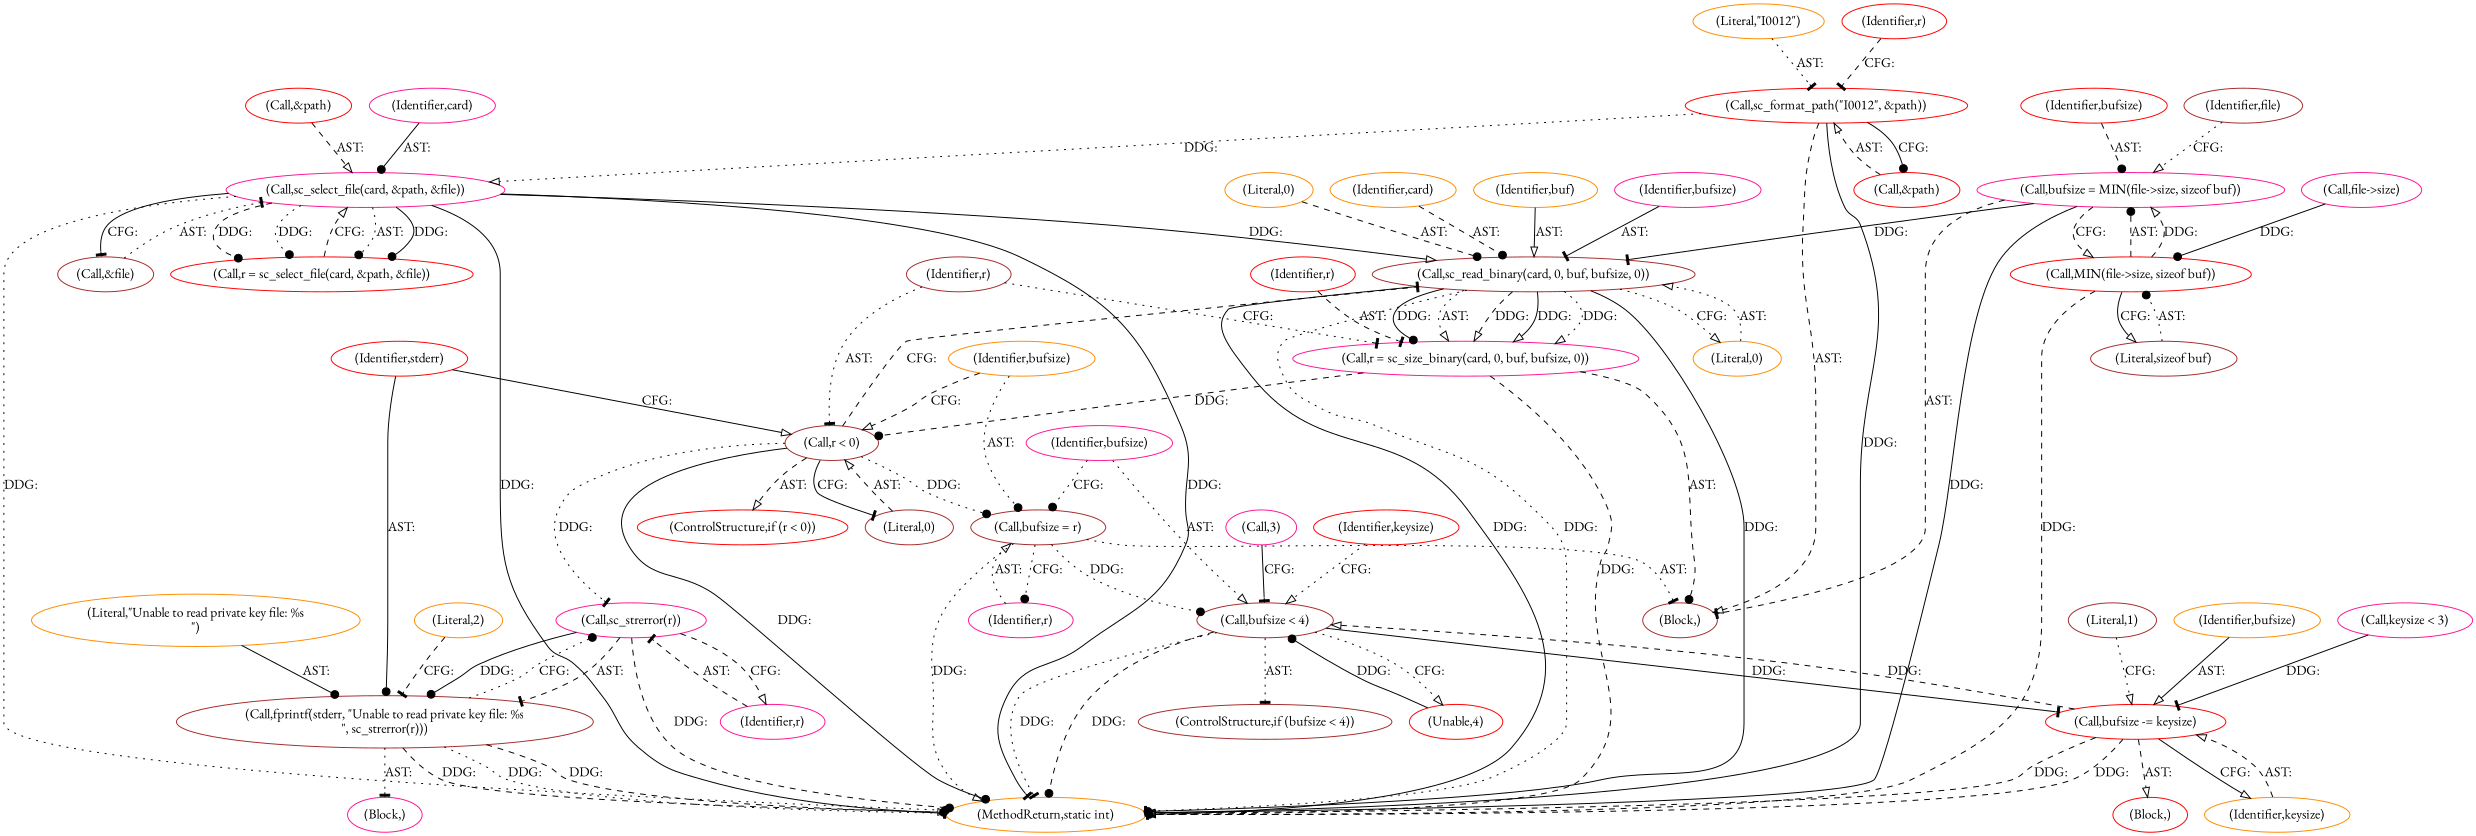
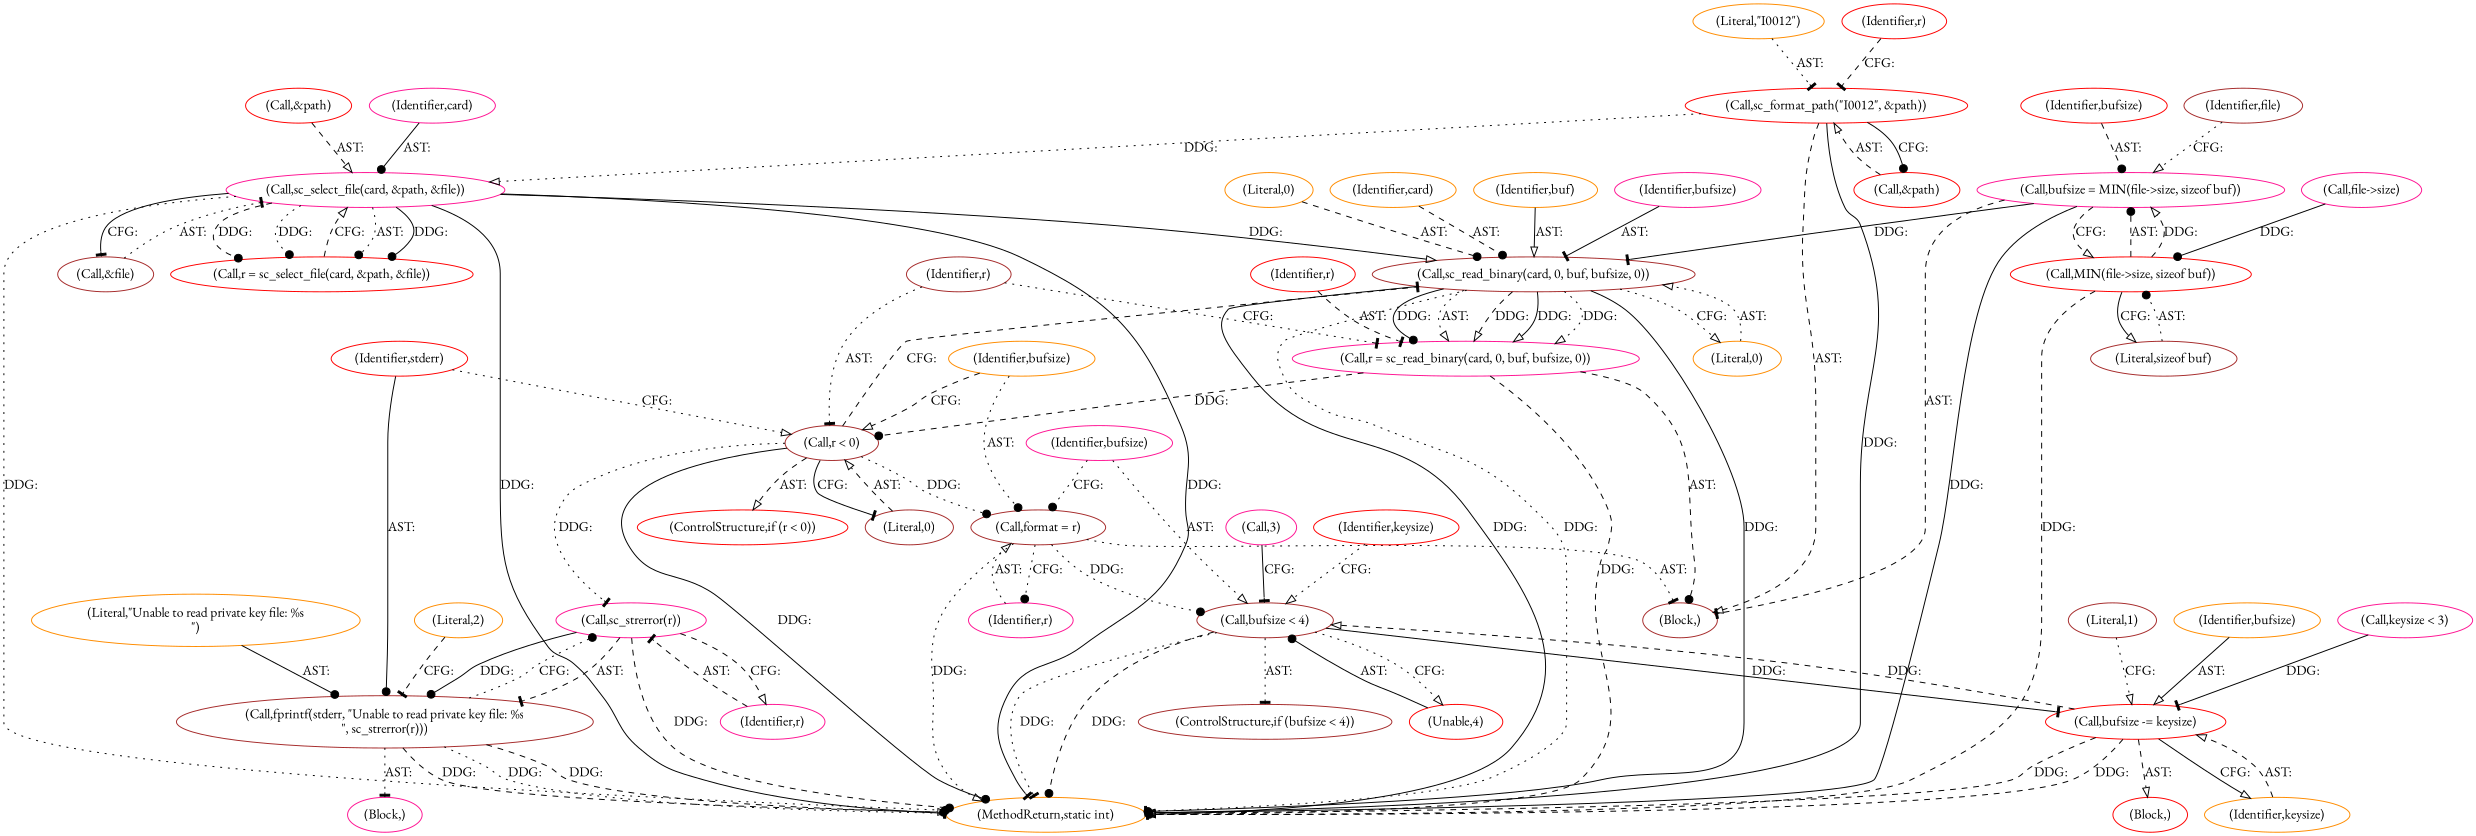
(1466, 359) -> (1466, 359)
(617, 401) -> (617, 401)
(1038, 527) -> (1038, 527)
(1376, 671) -> (1376, 671)
